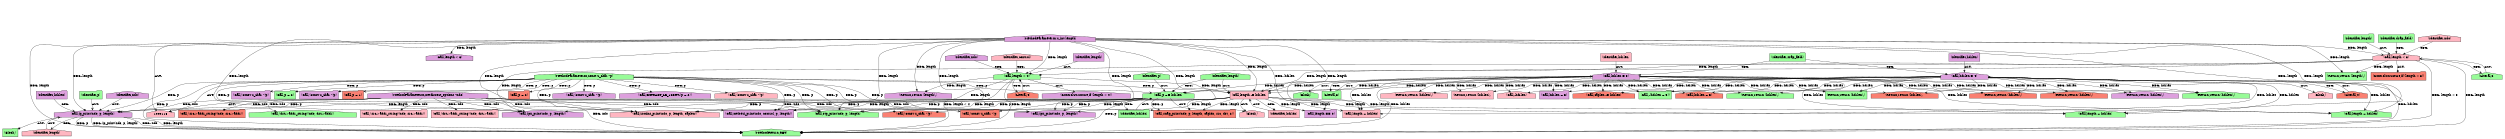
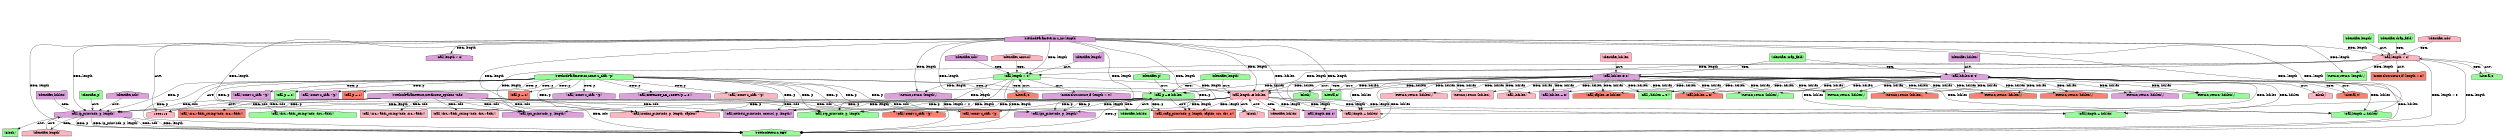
(879, 64) -> none
(946, 82) -> (976, 84)
(1726, 84) -> (1726, 84)
